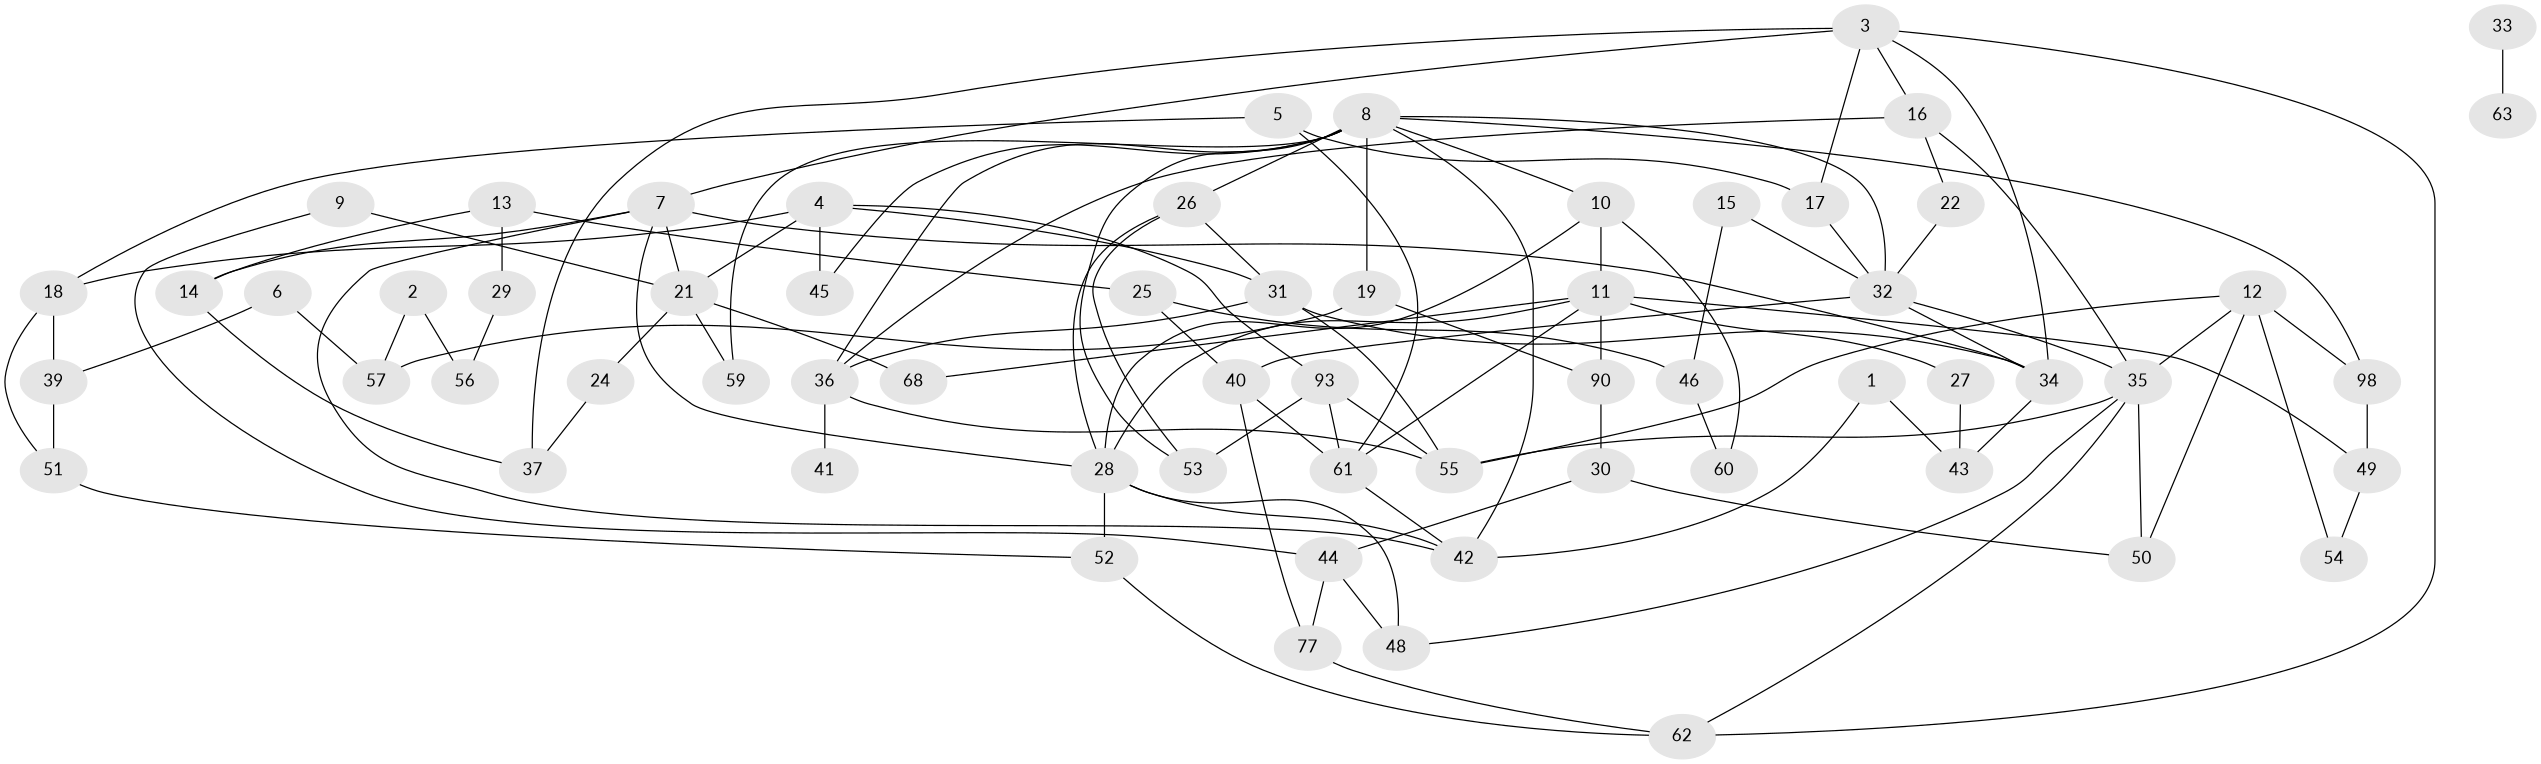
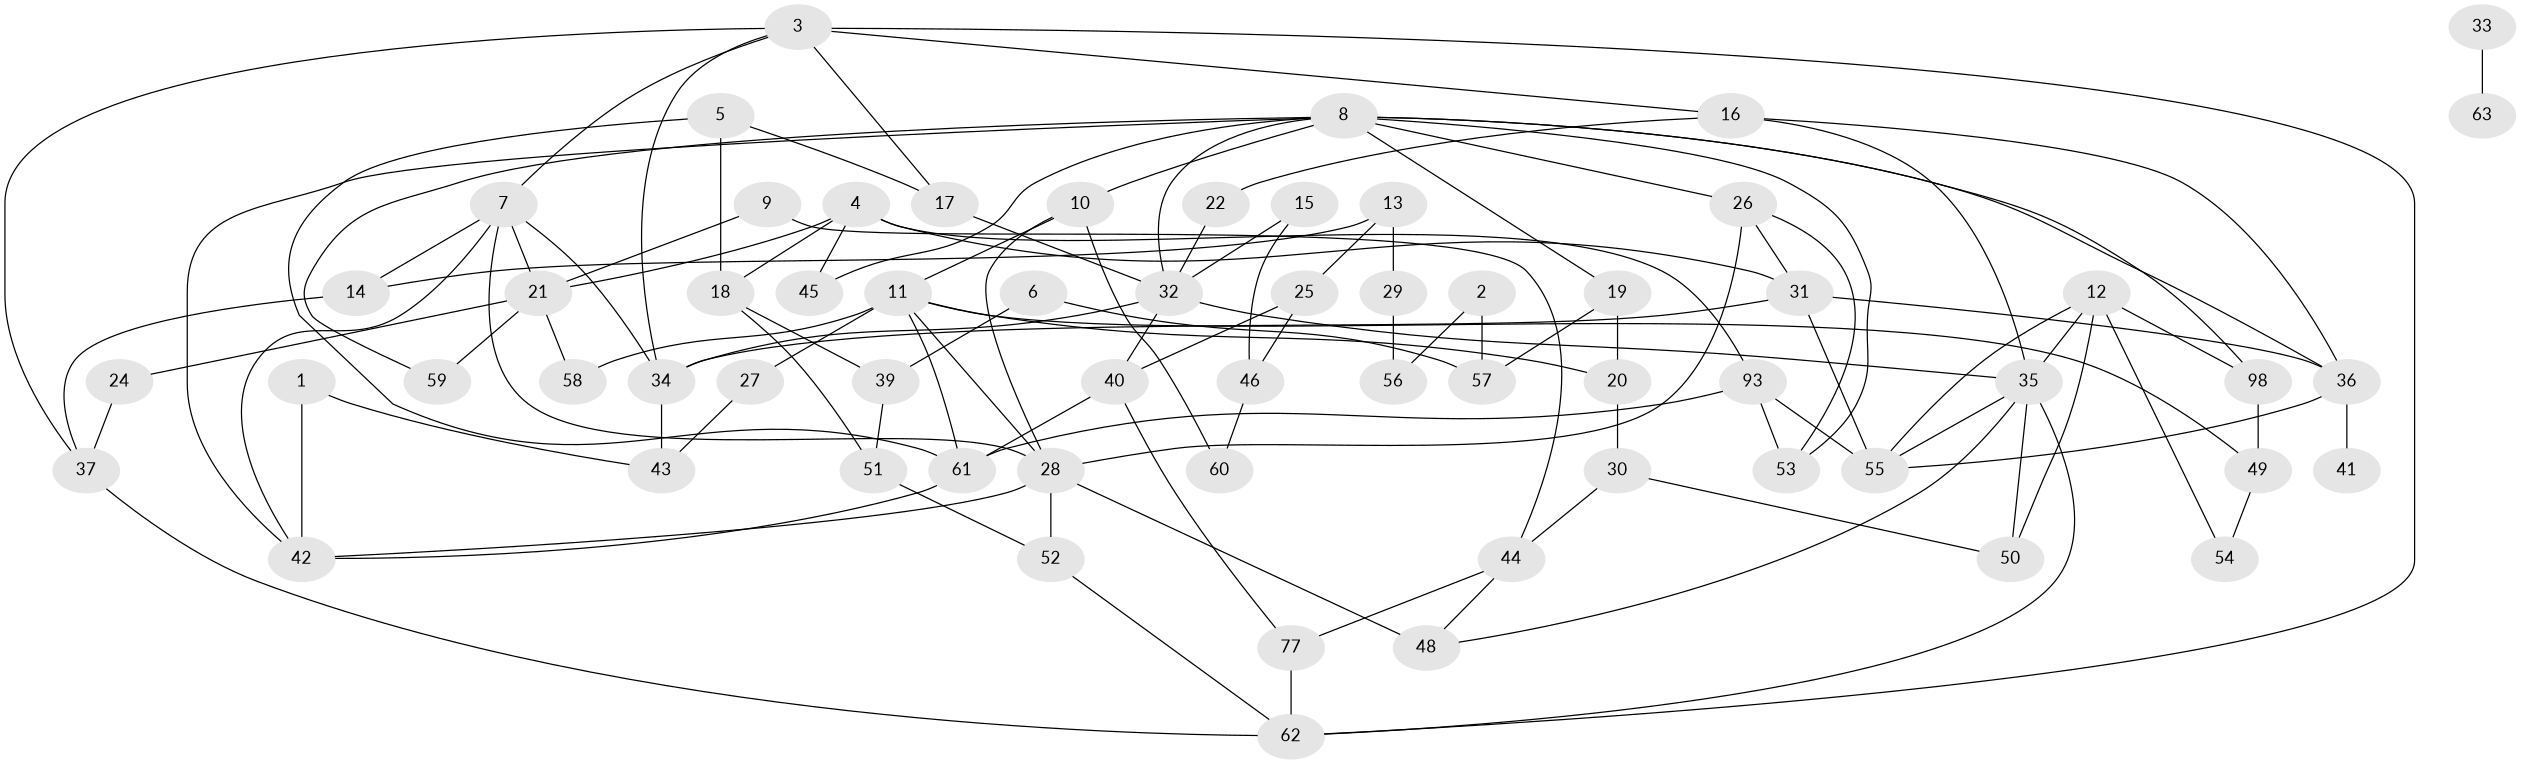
(914, 382) -> (573, 382)
(1601, 382) -> (1618, 382)
none -> (663, 684)
